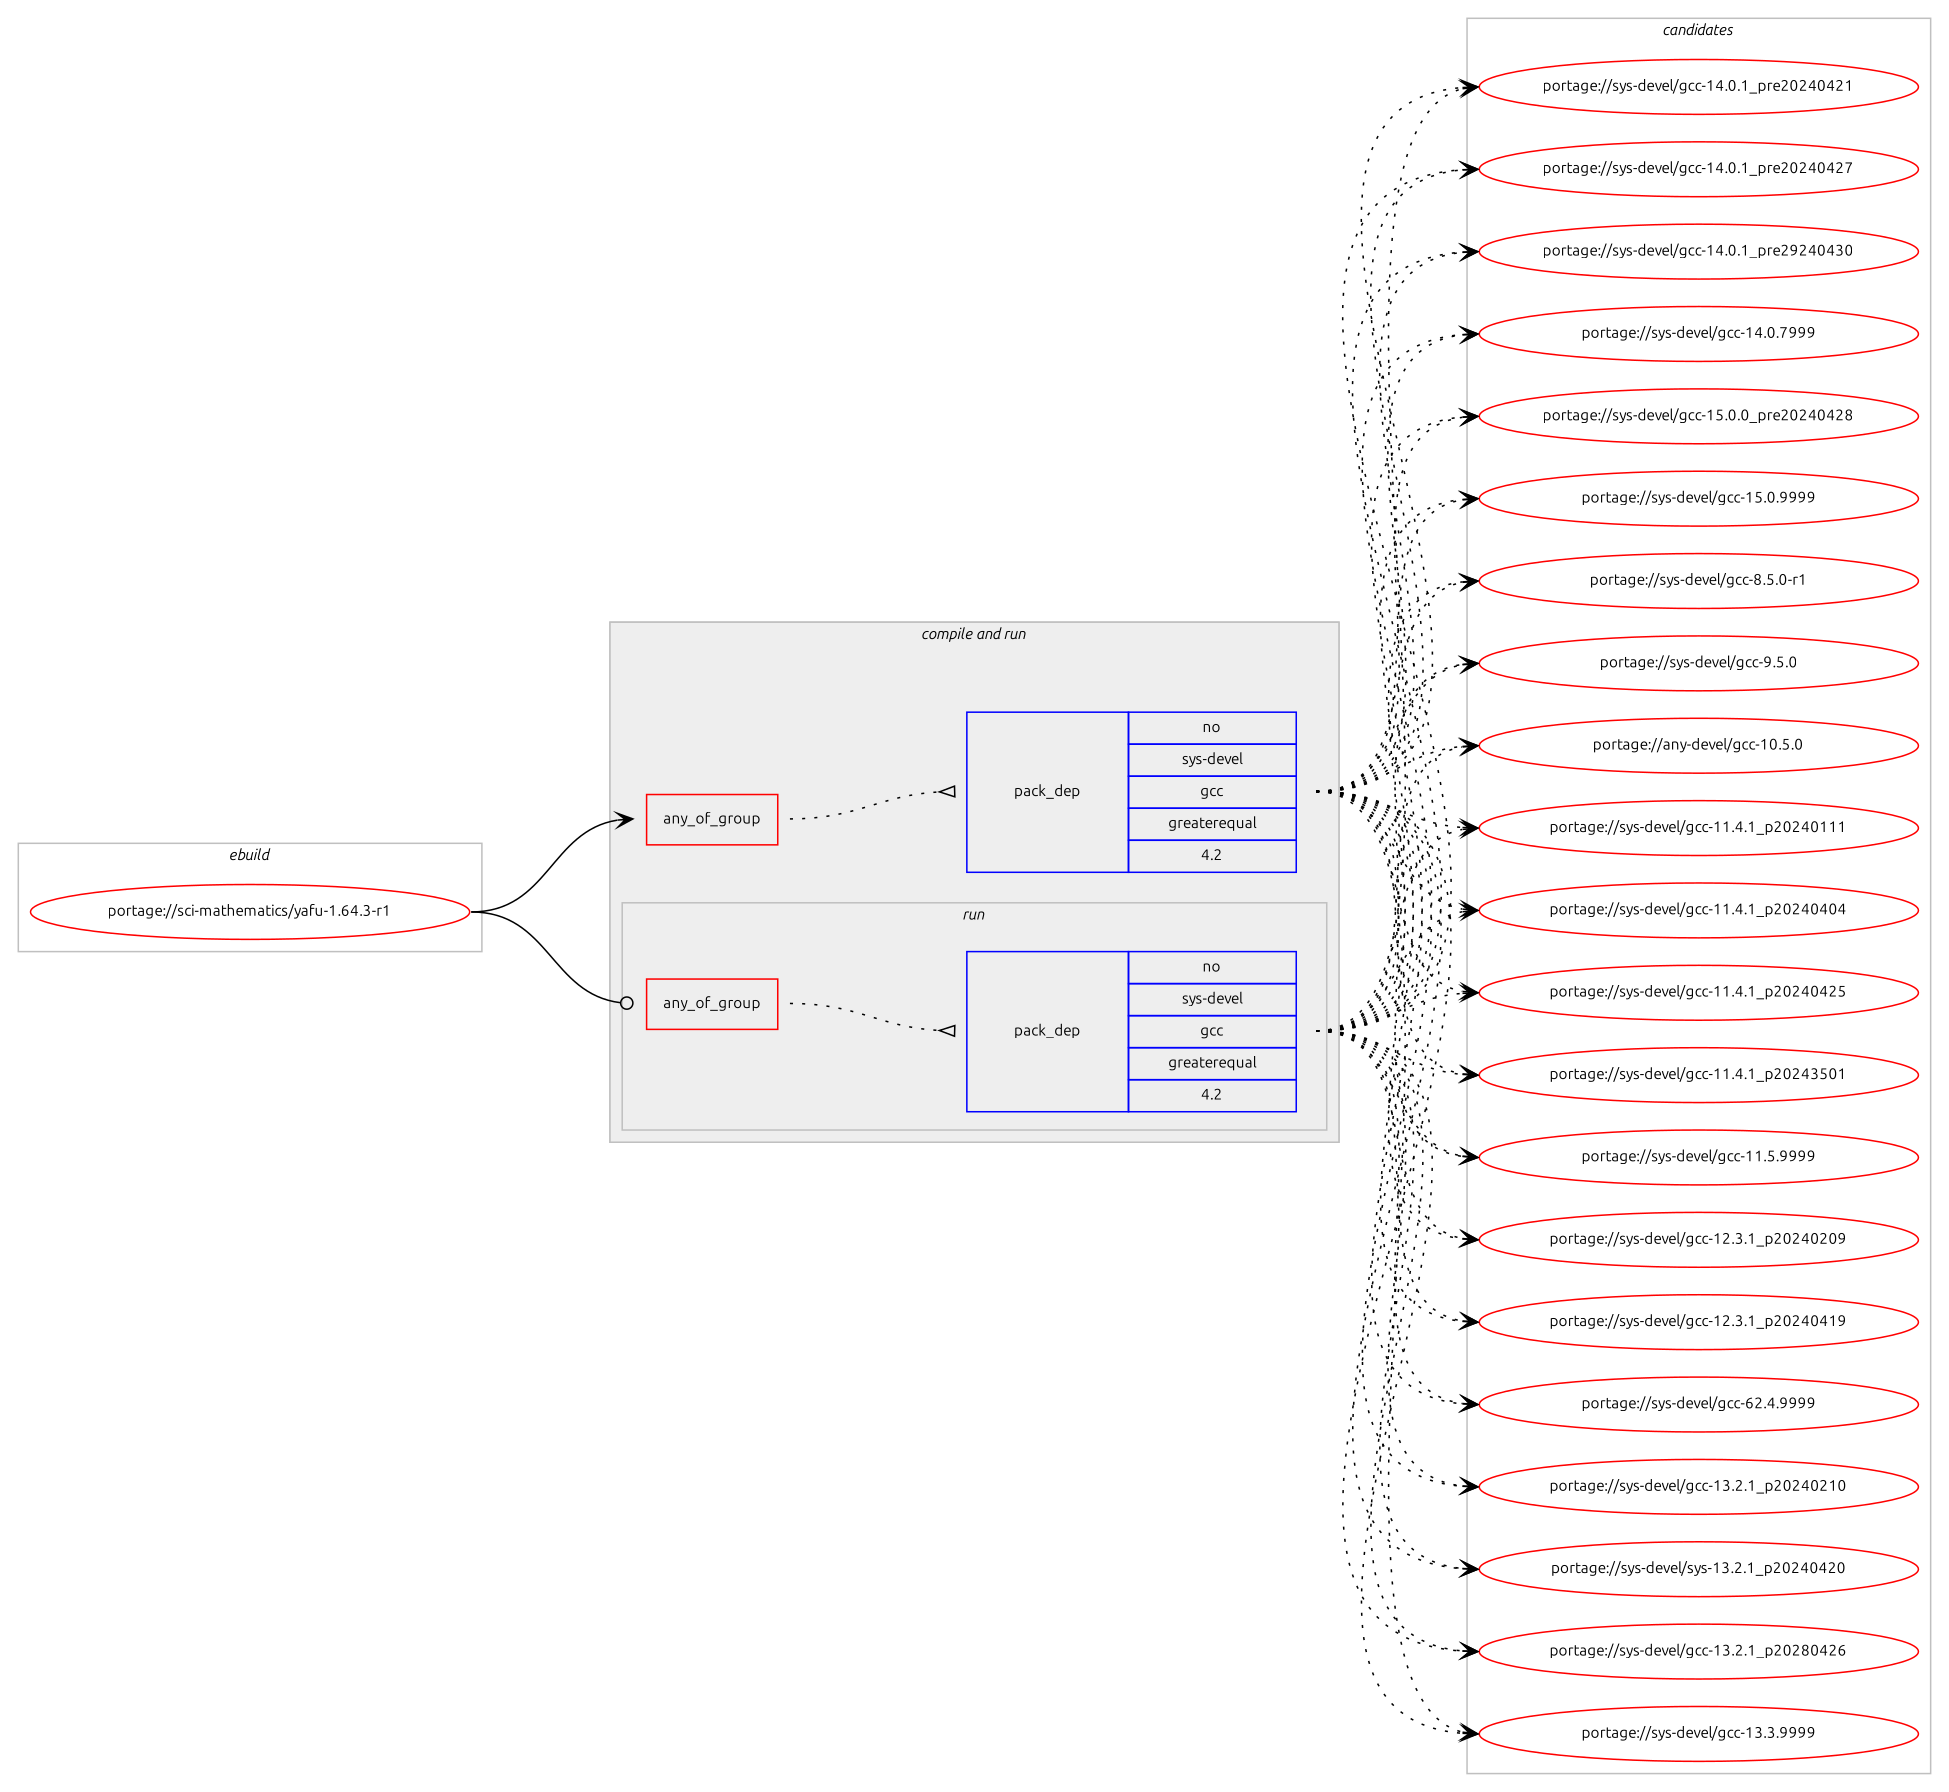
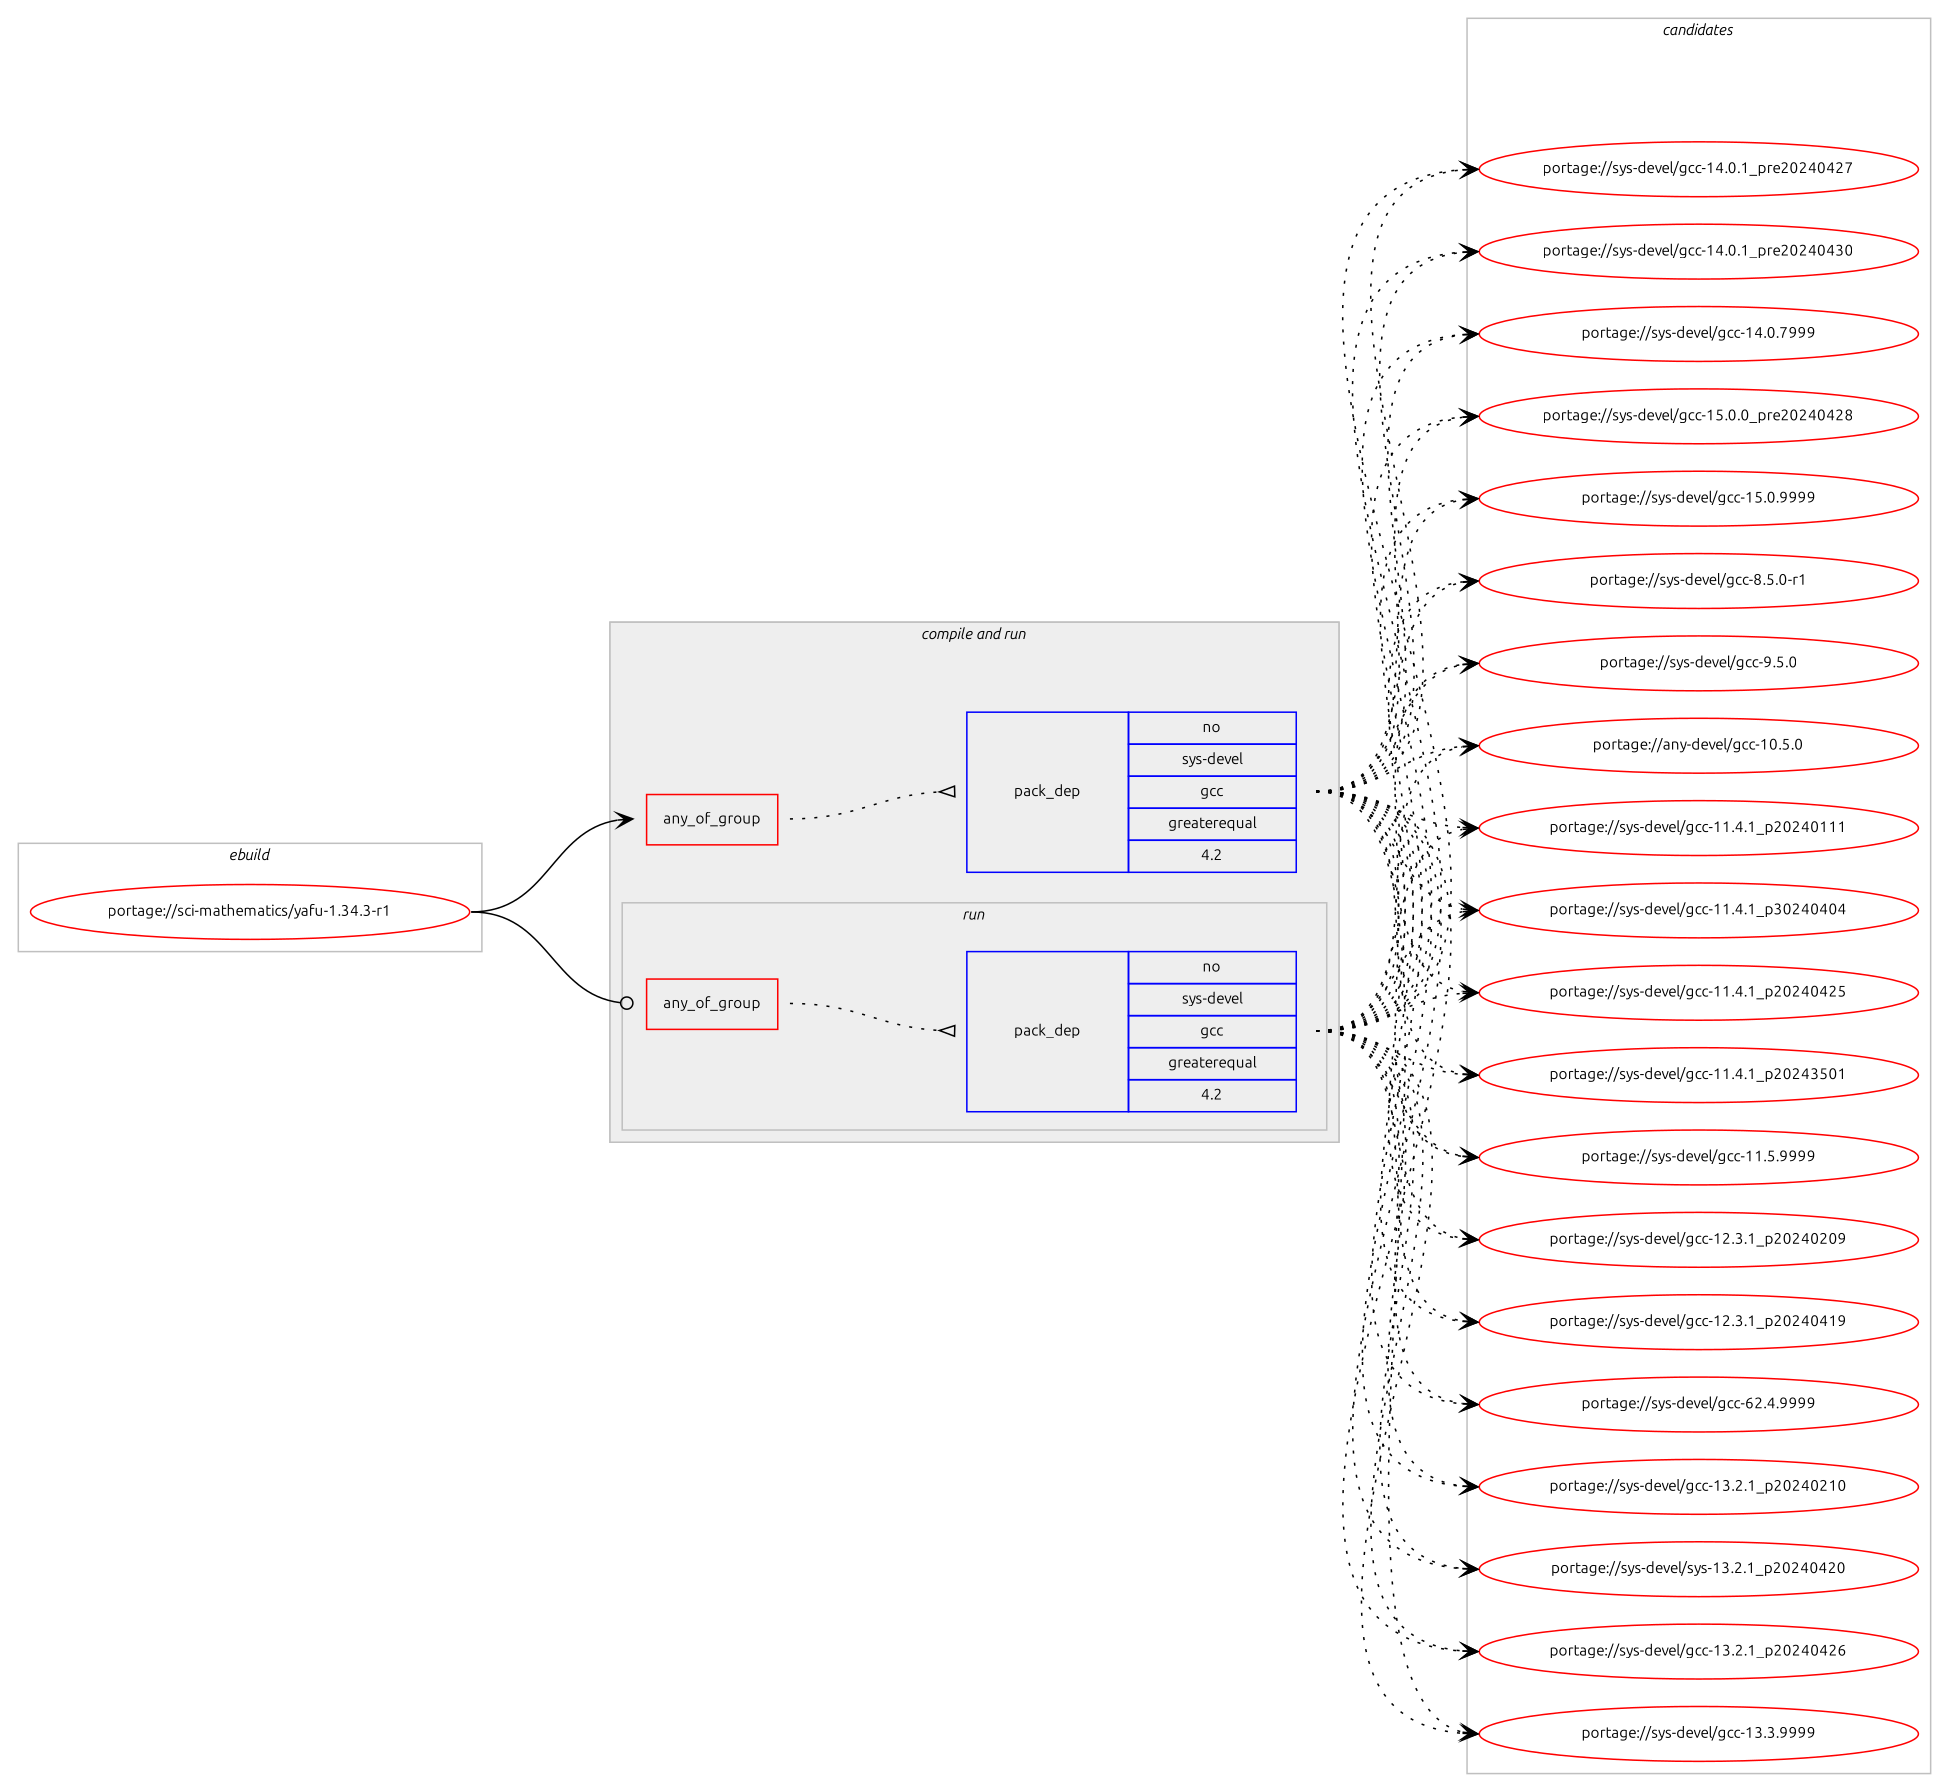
(1699, 87) -> none
(1699, 252) -> (1699, 252)
(1699, 910) -> (1699, 910)
(250, 912) -> (250, 912)
(1699, 1652) -> (1699, 1652)
